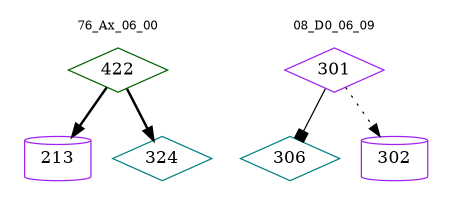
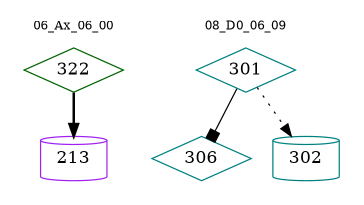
(118, 26) -> (74, 26)
(118, 70) -> (74, 70)
(334, 70) -> (246, 70)
(162, 159) -> none
(395, 159) -> (306, 159)
